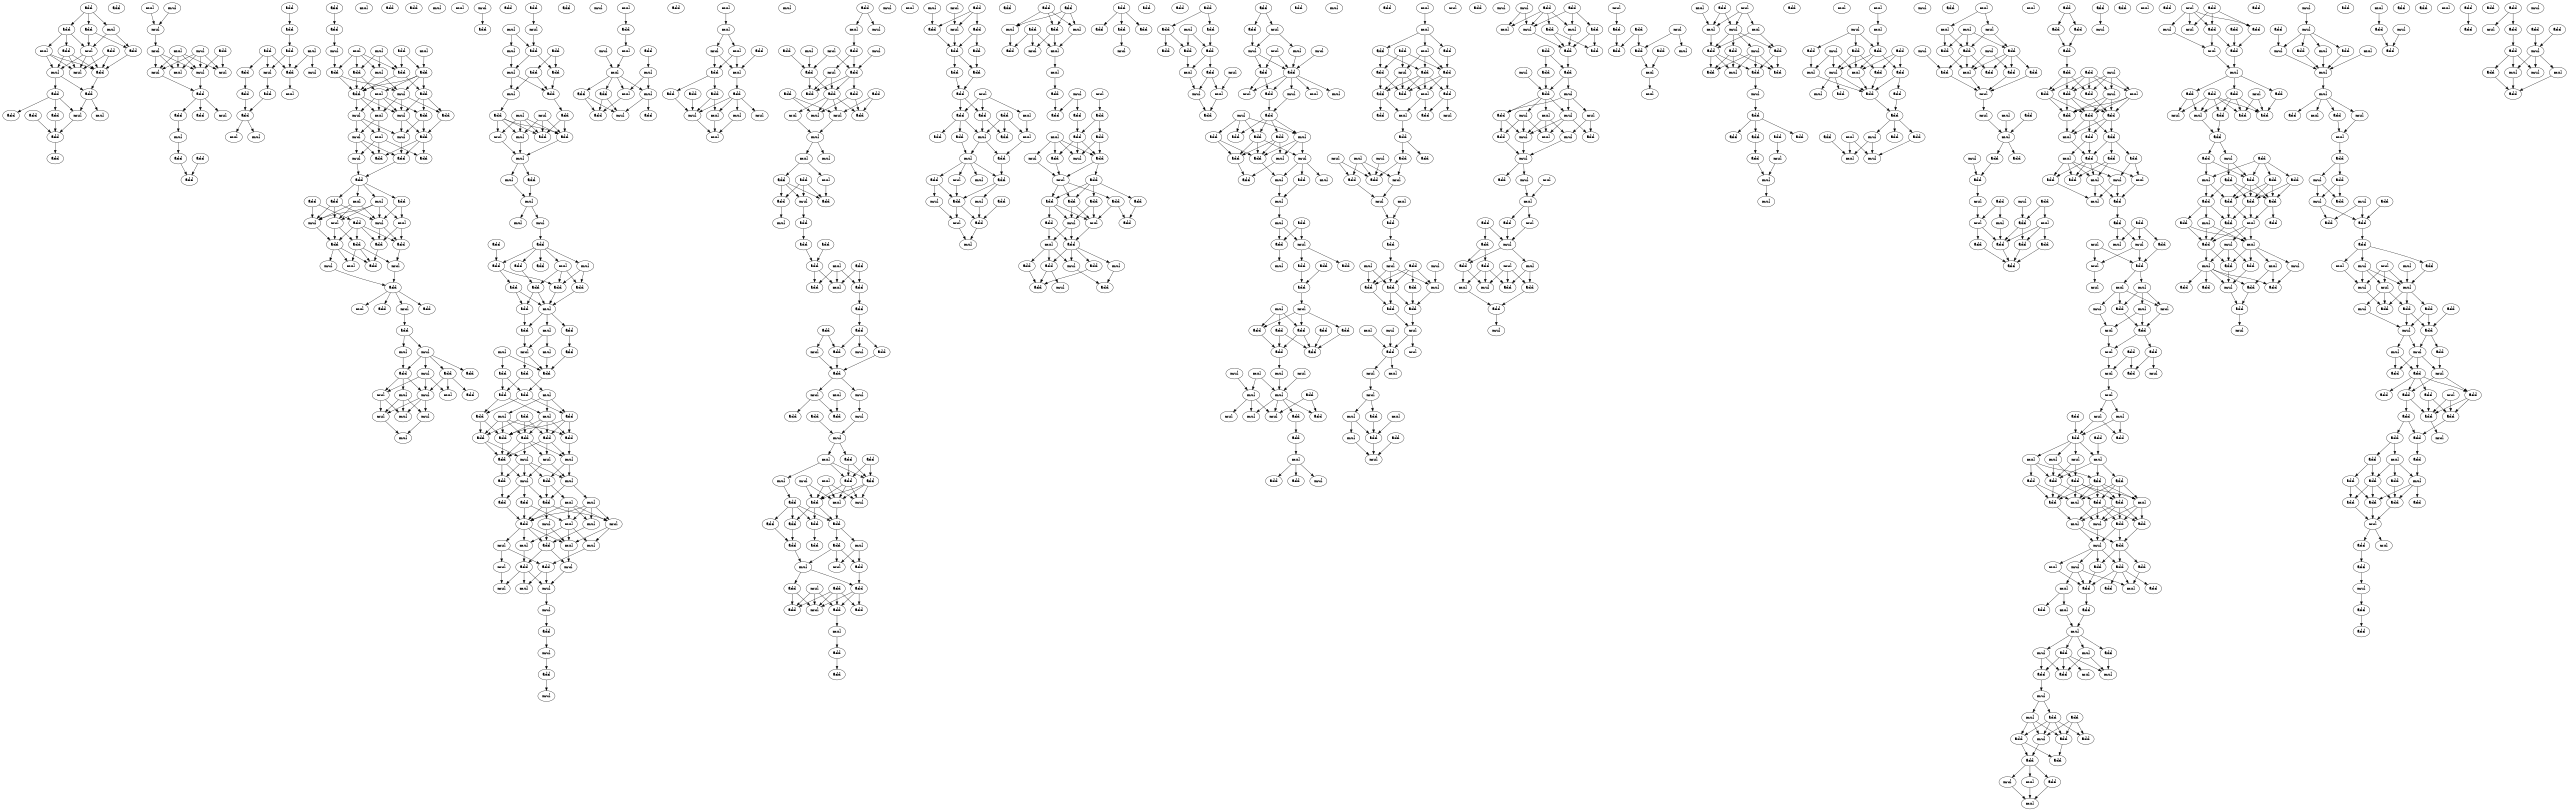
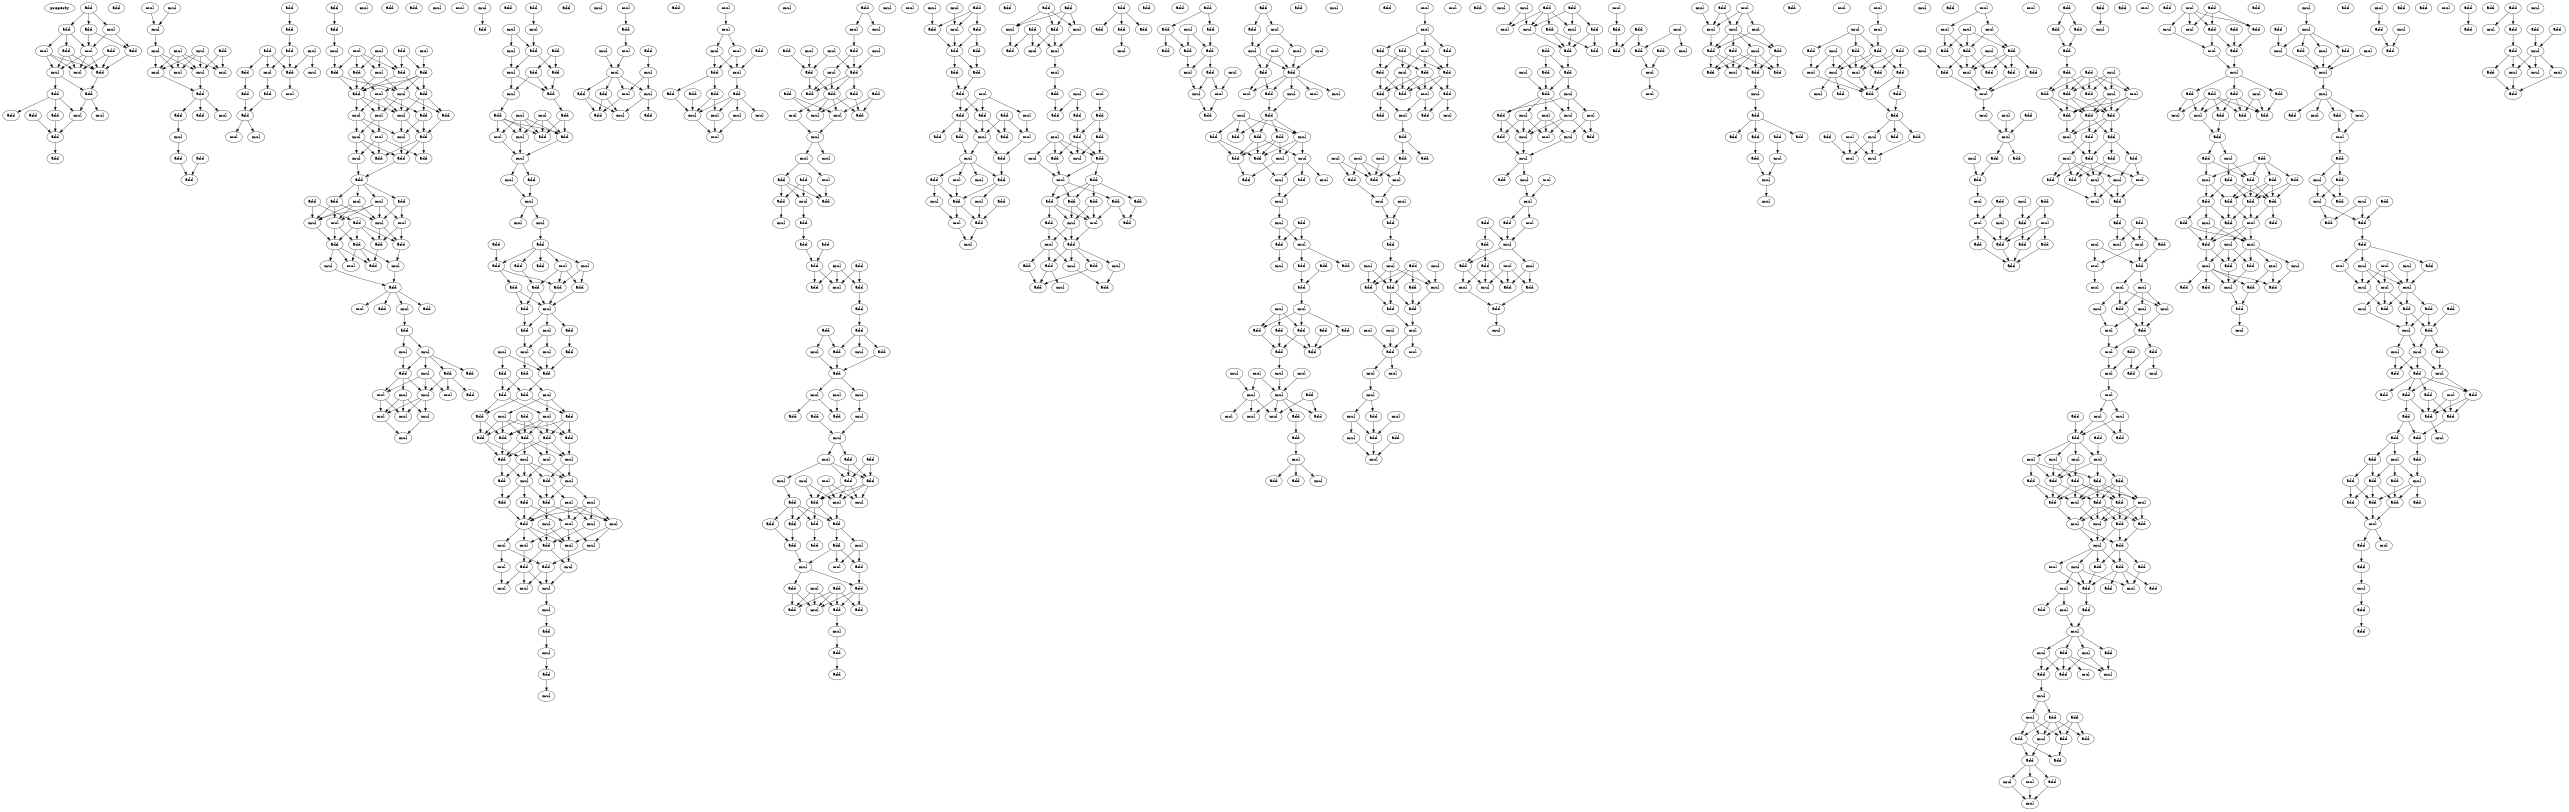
none -> (60, 8)
